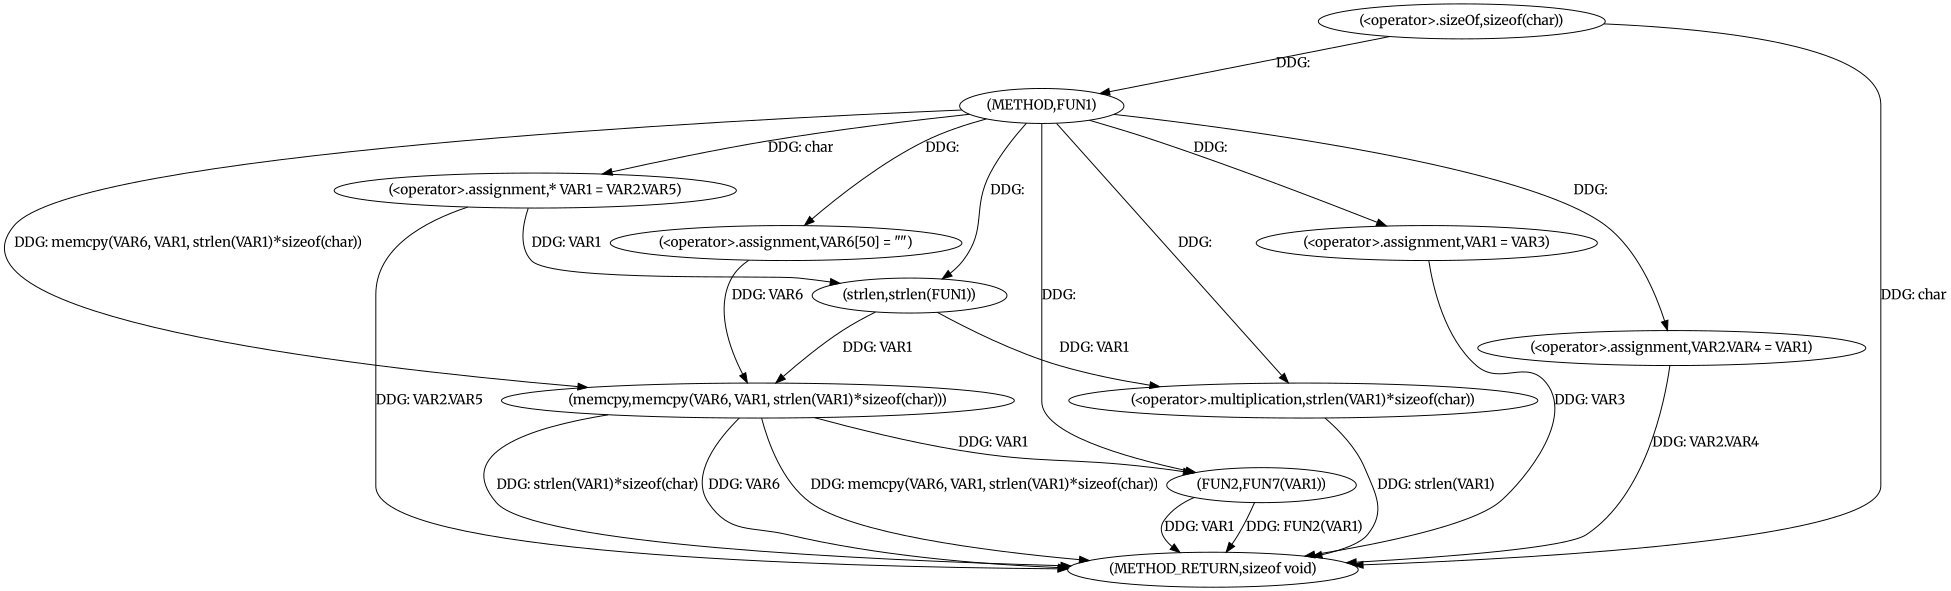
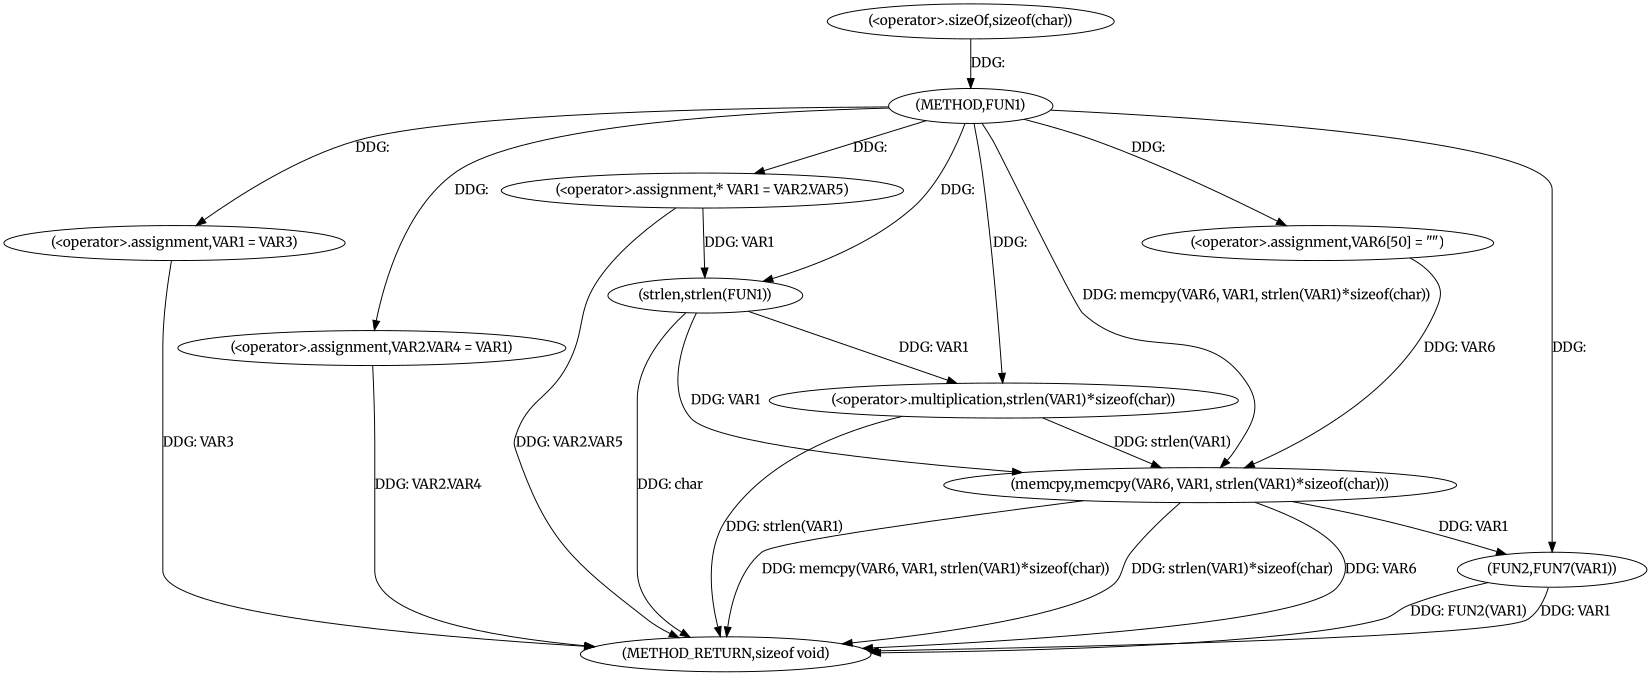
(801, 148) -> (872, 148)
(1881, 410) -> (637, 474)
none -> (1097, 441)
